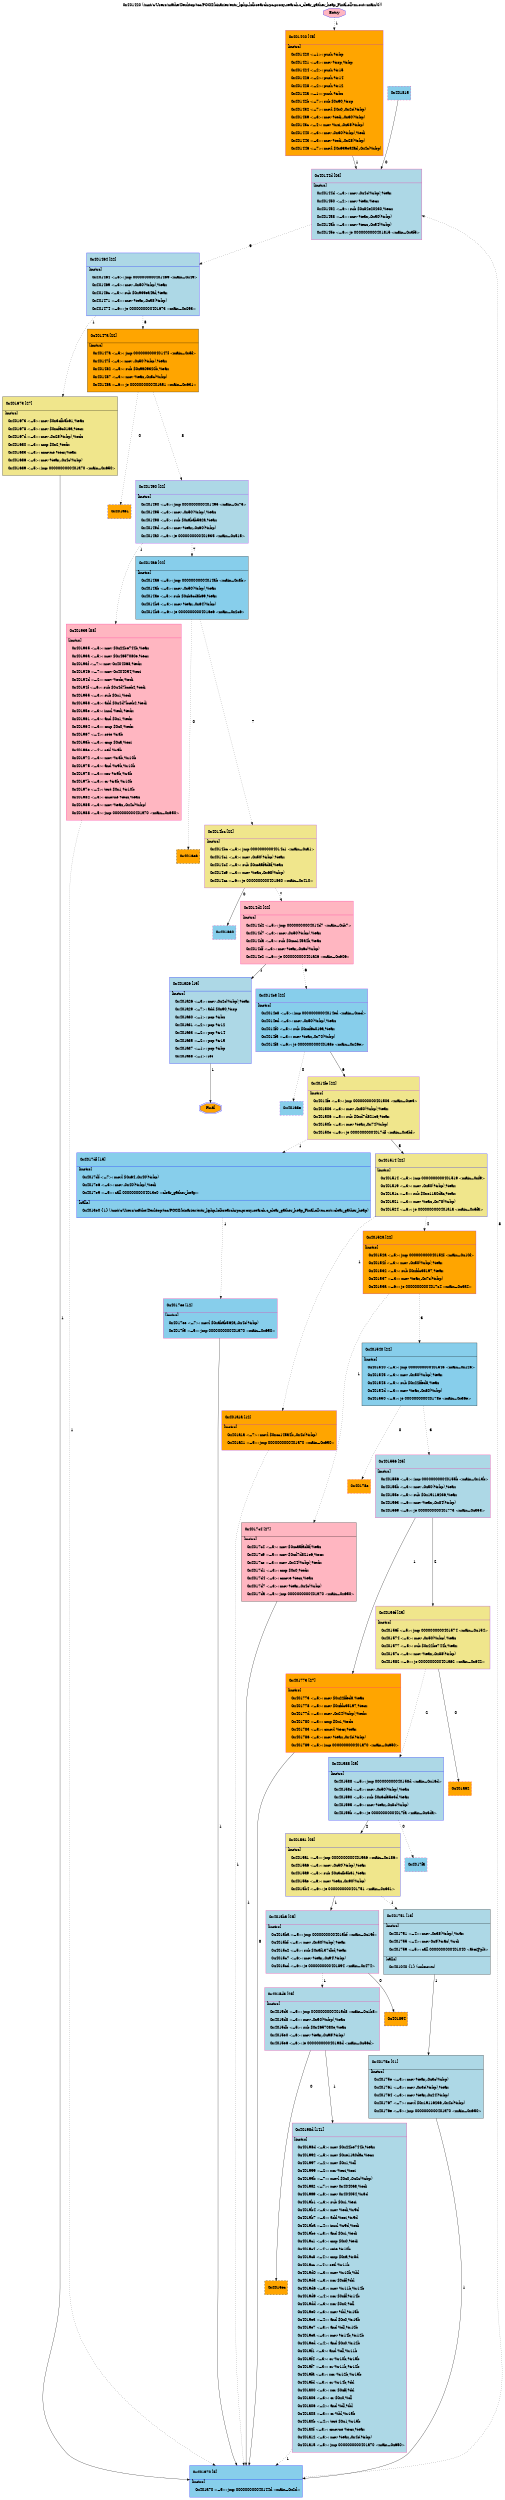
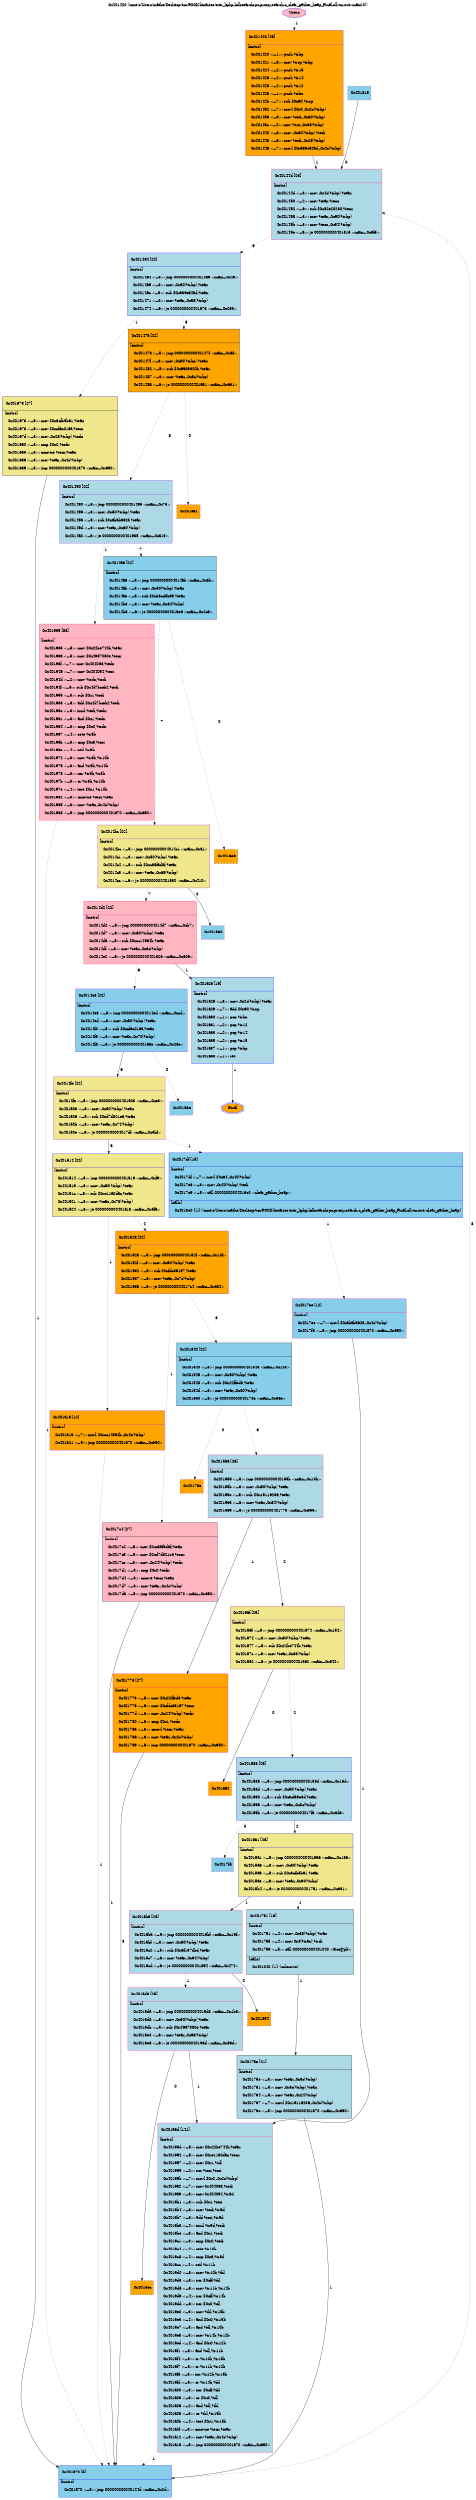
(334, 13) -> (294, 13)
(218, 1902) -> (361, 1771)
